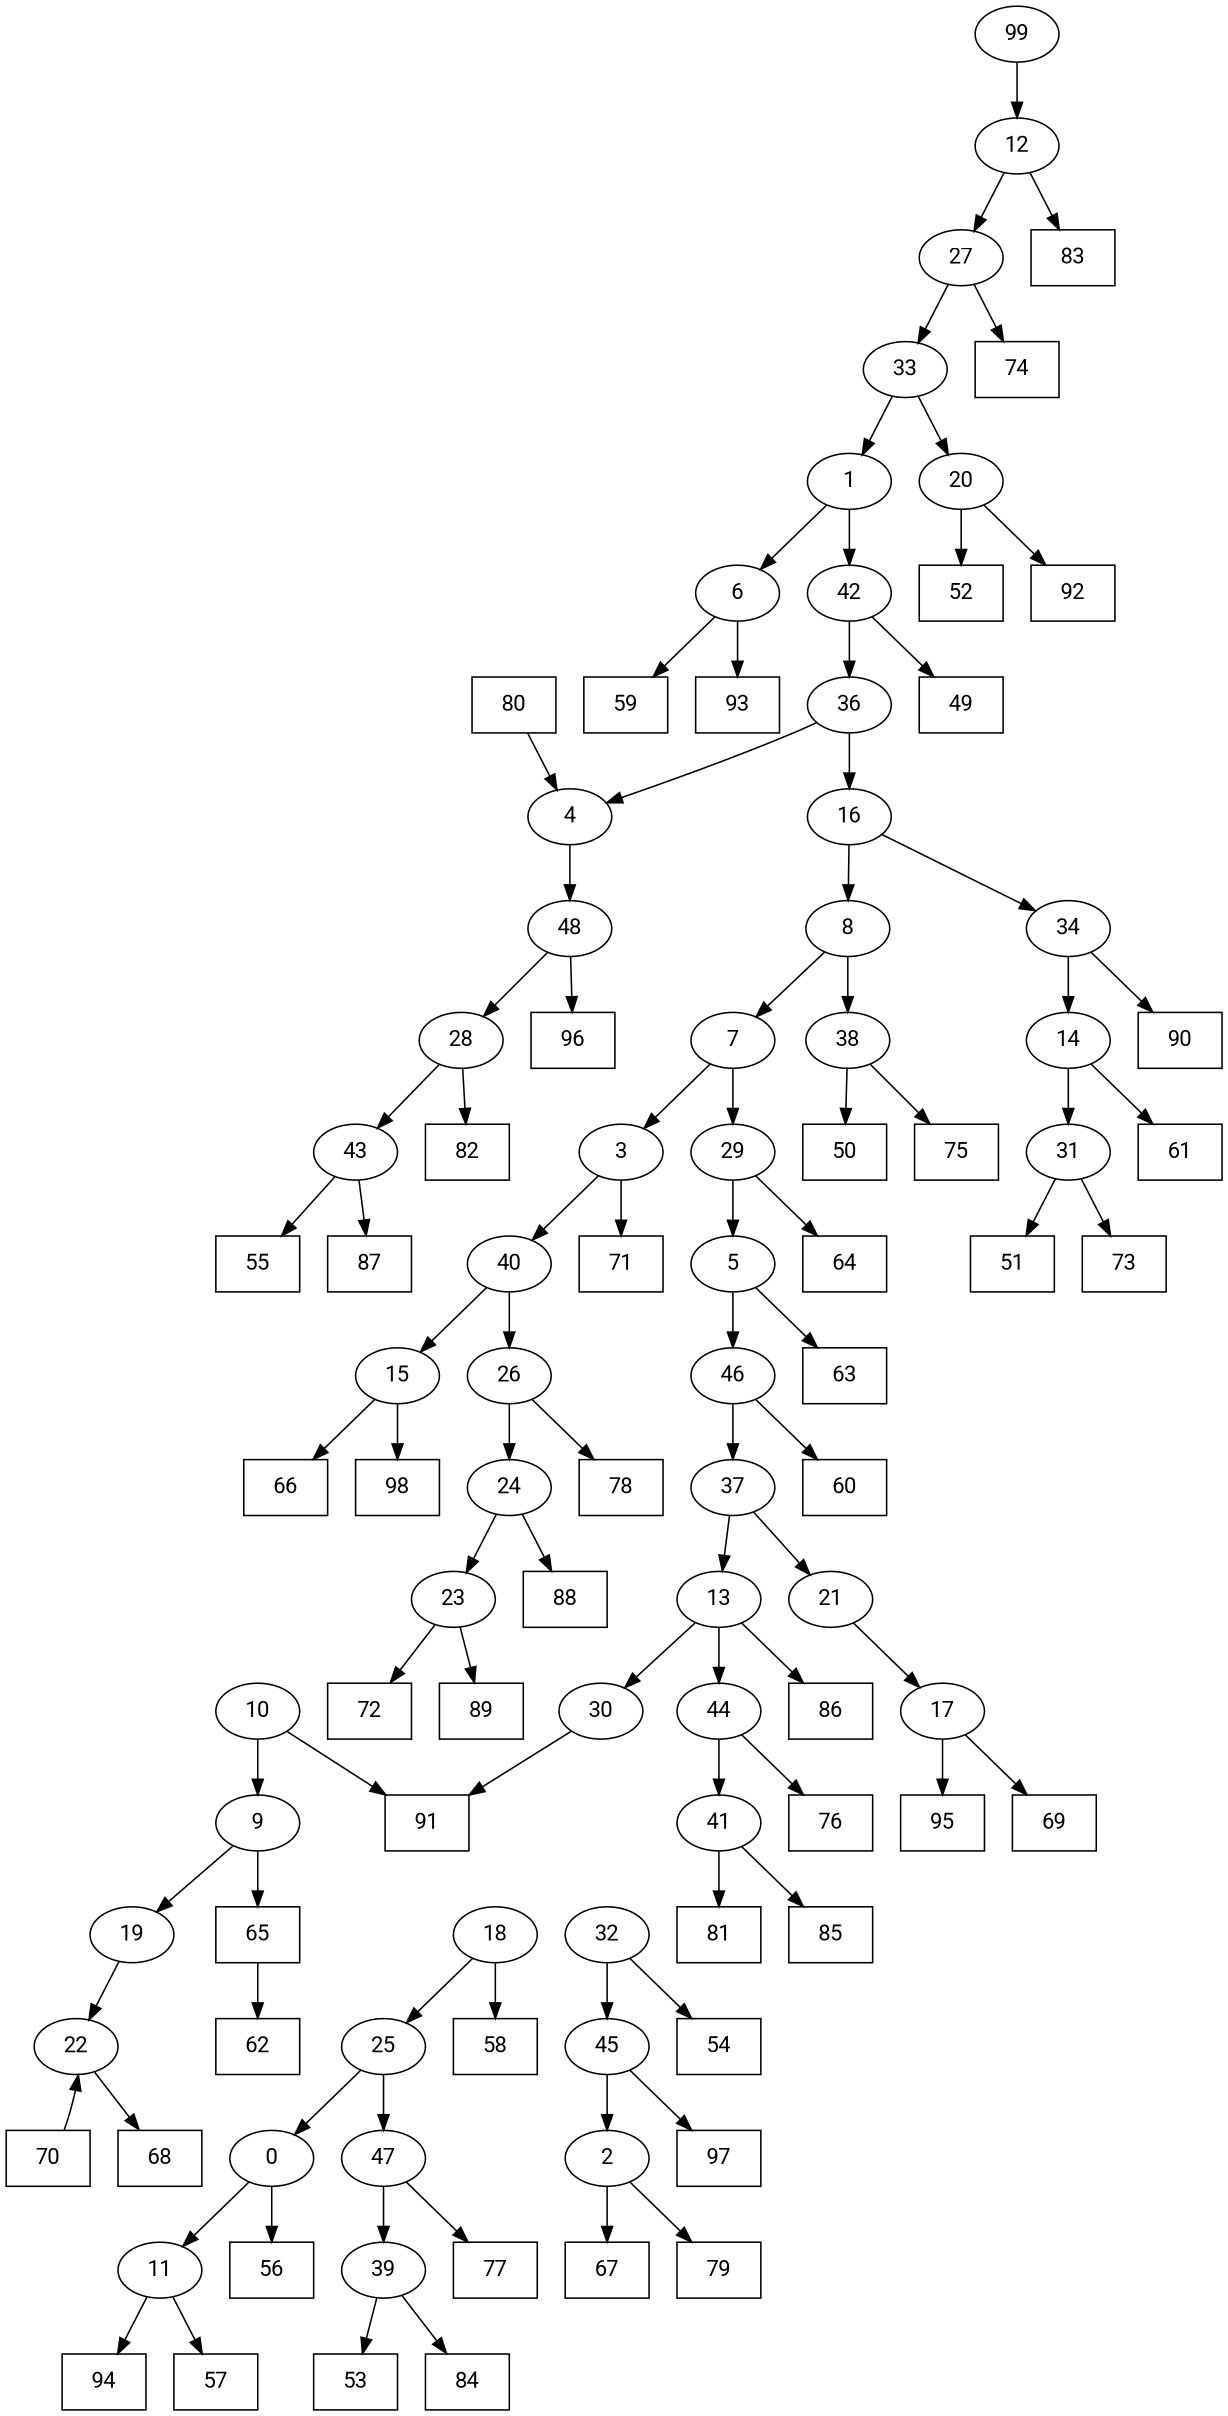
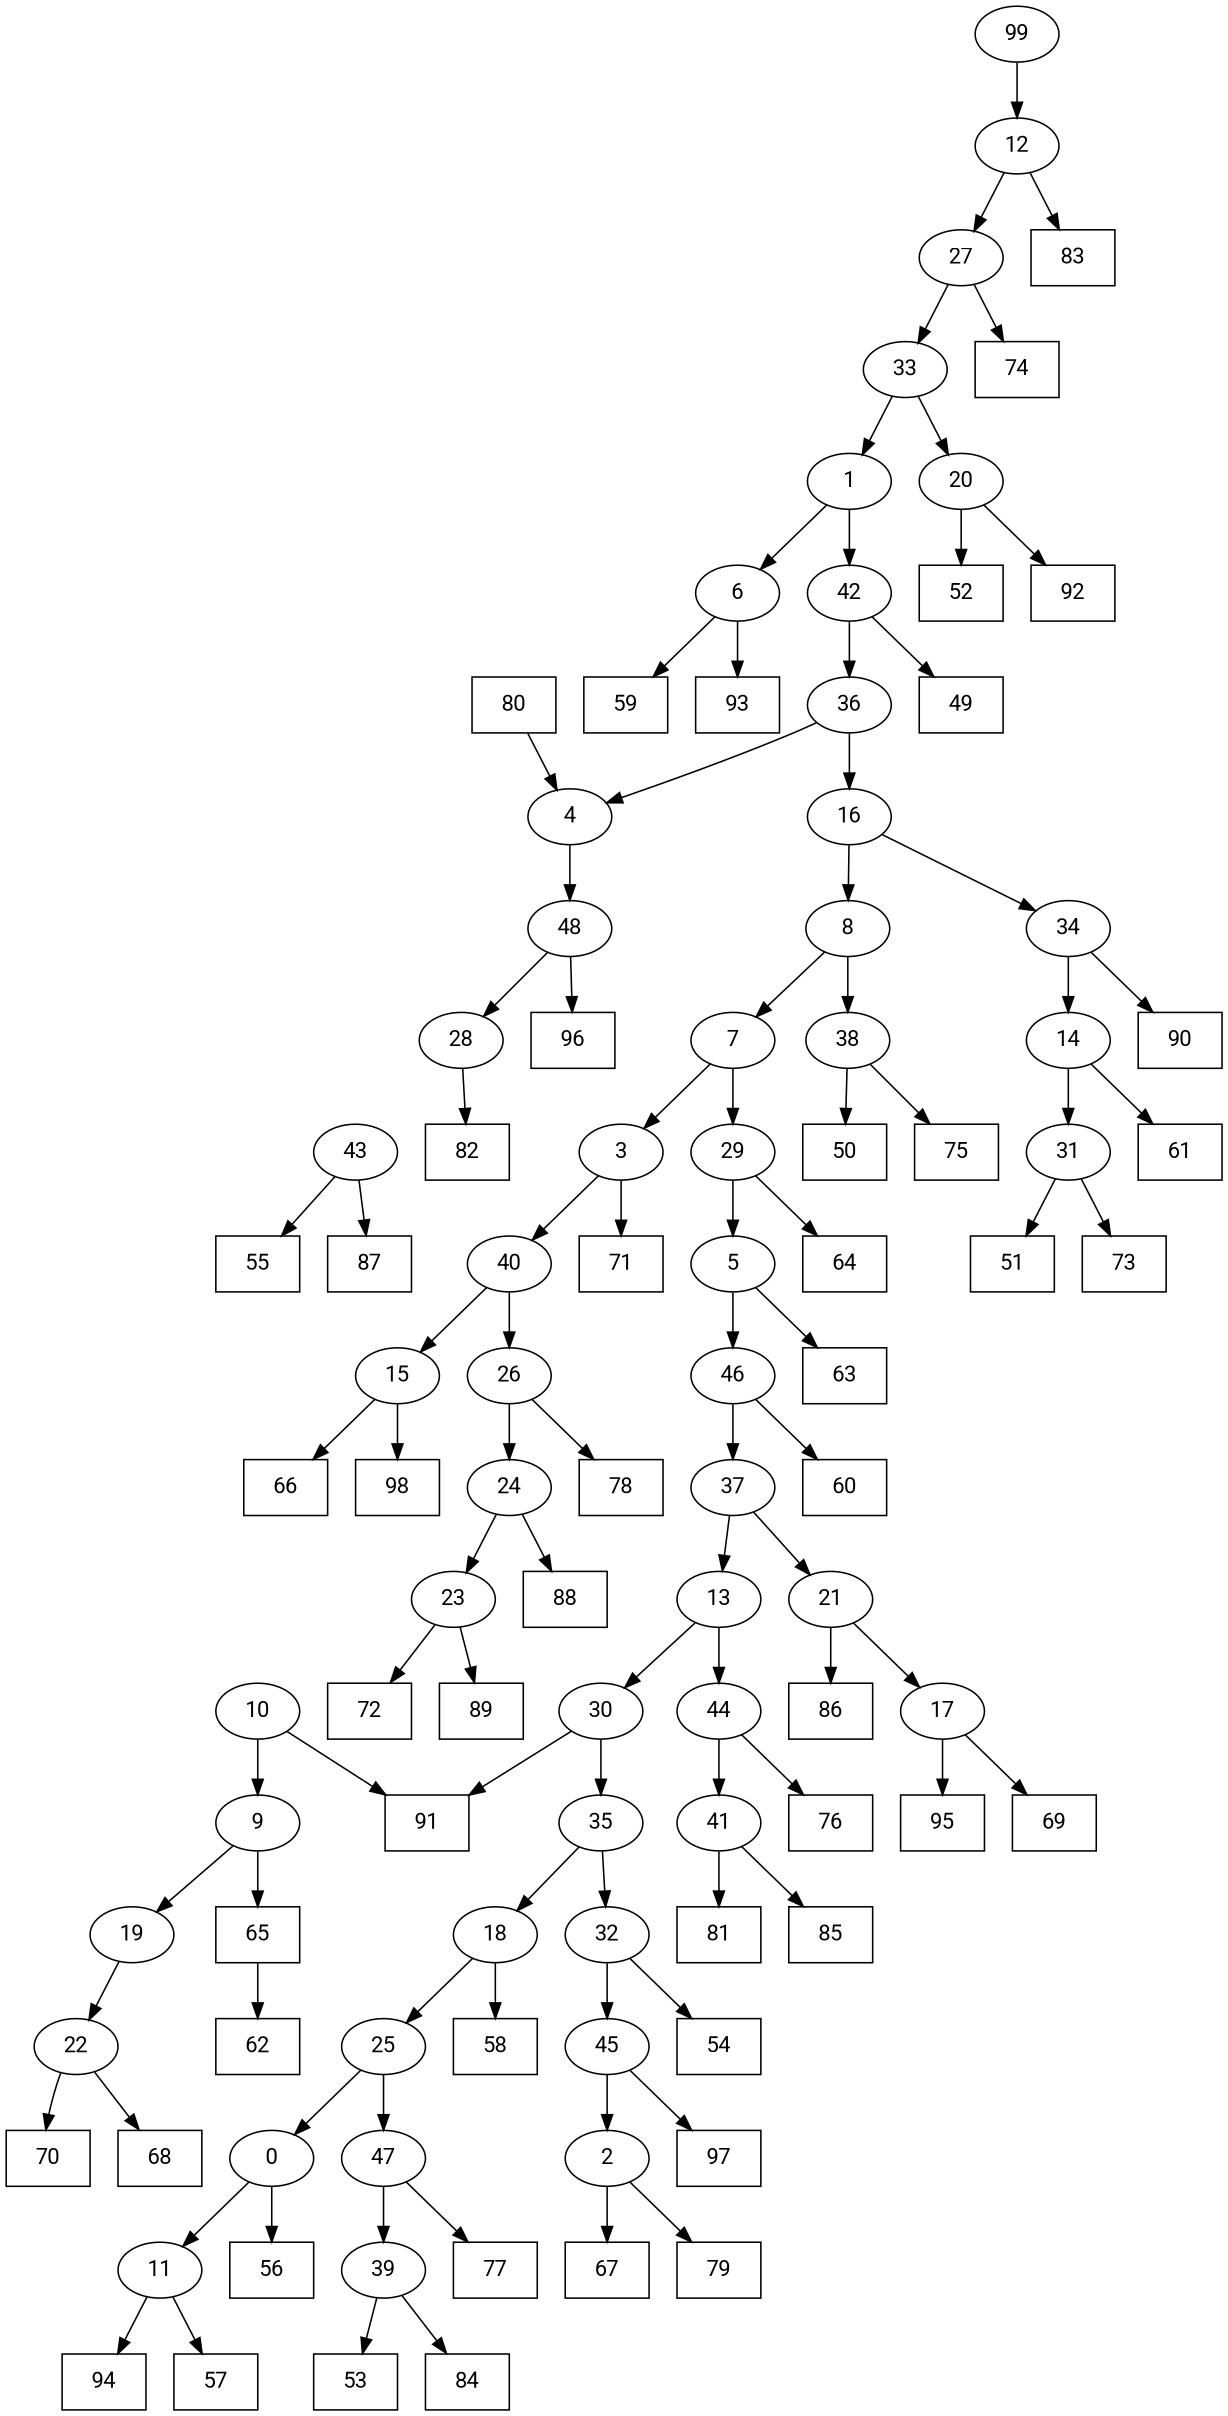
(414, 1091) -> none
(767, 1648) -> (831, 1648)
none -> (601, 1823)
(70, 2111) -> (54, 2094)
